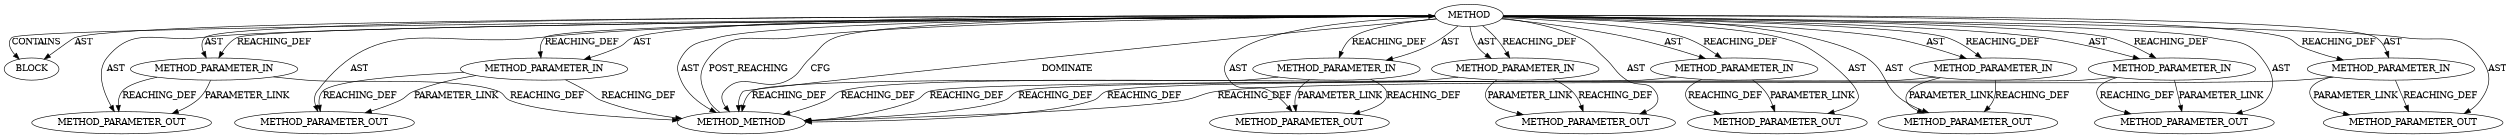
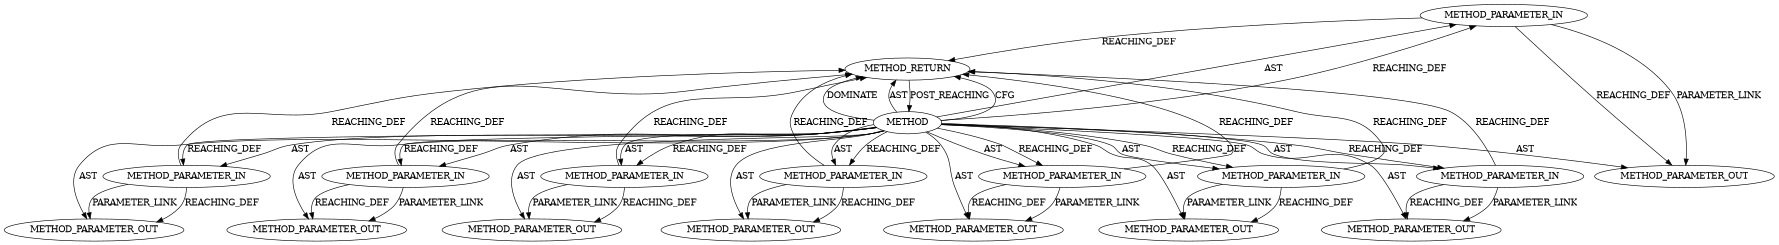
(32, 69) -> none
(741, 123) -> (907, 69)
